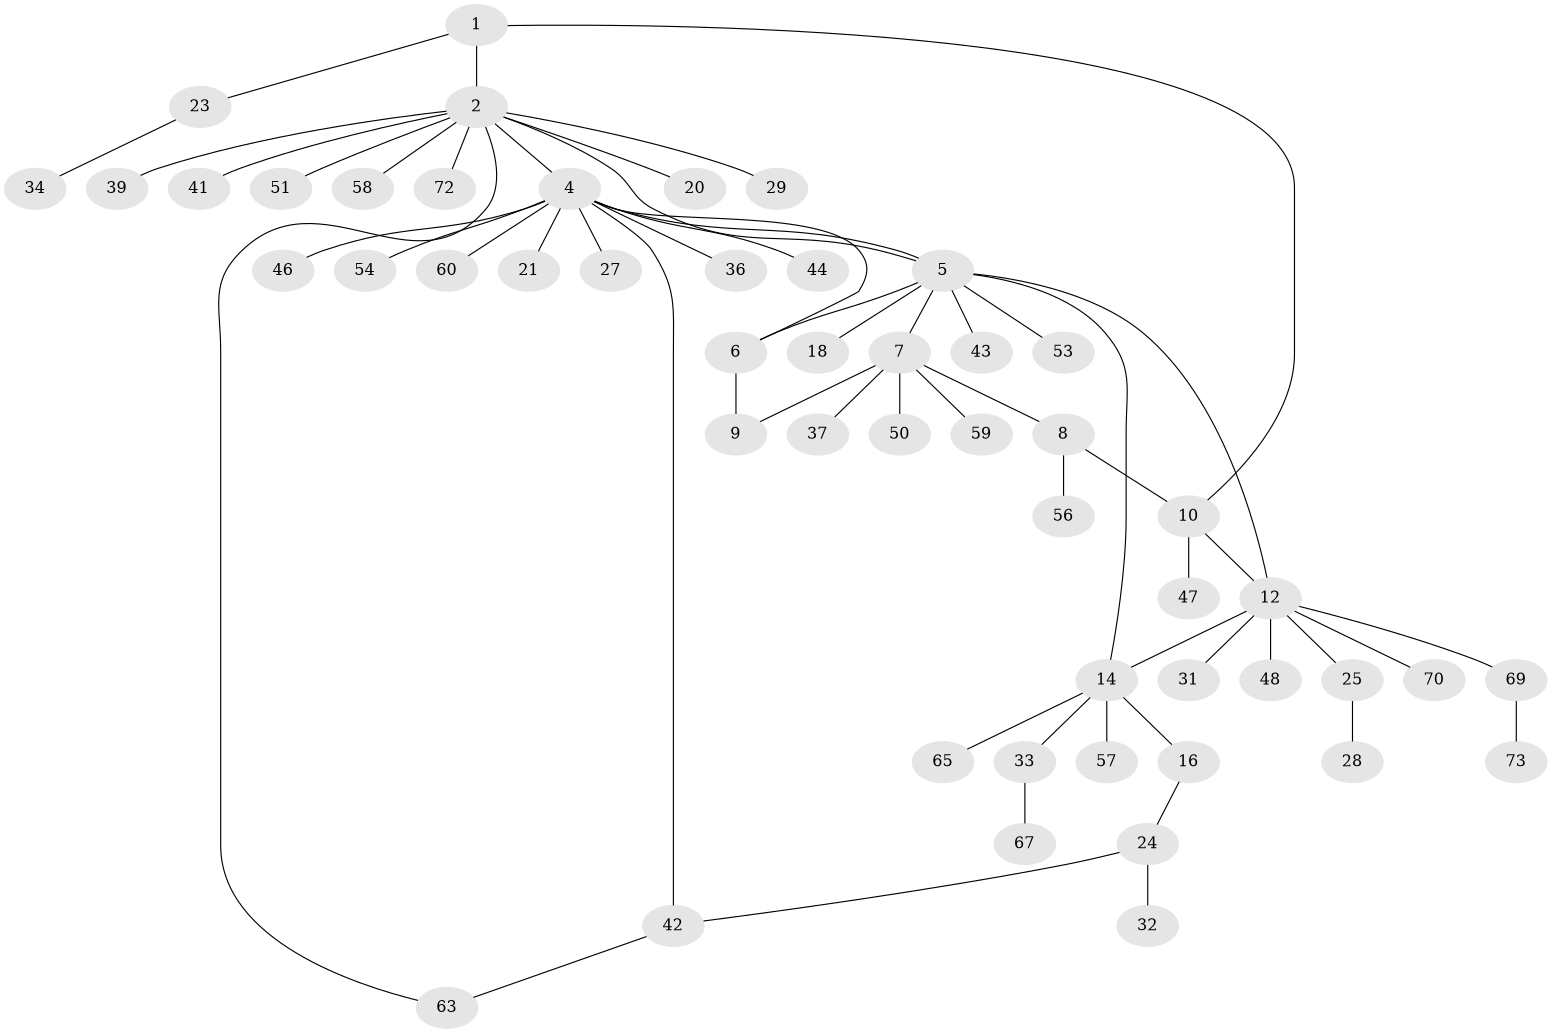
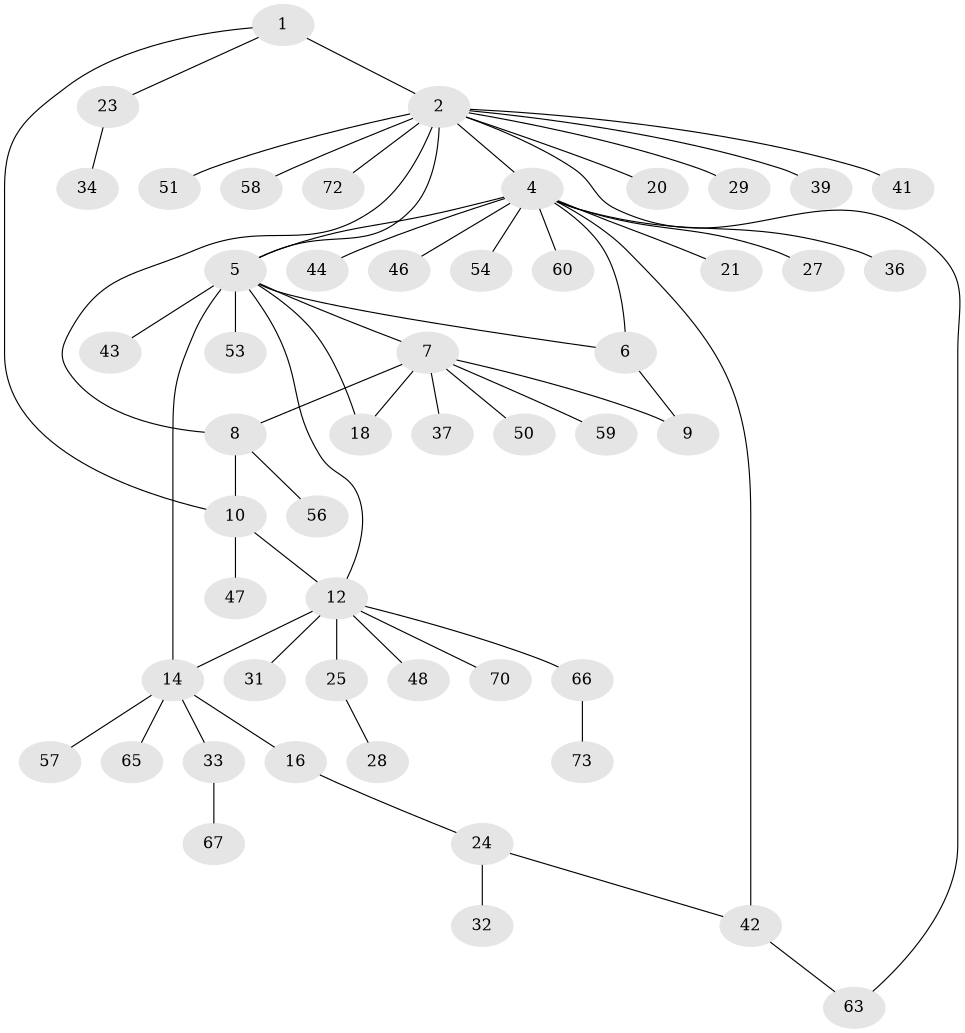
none -> (166, 261)
none -> (394, 394)
(1516, 680) -> (582, 680)
